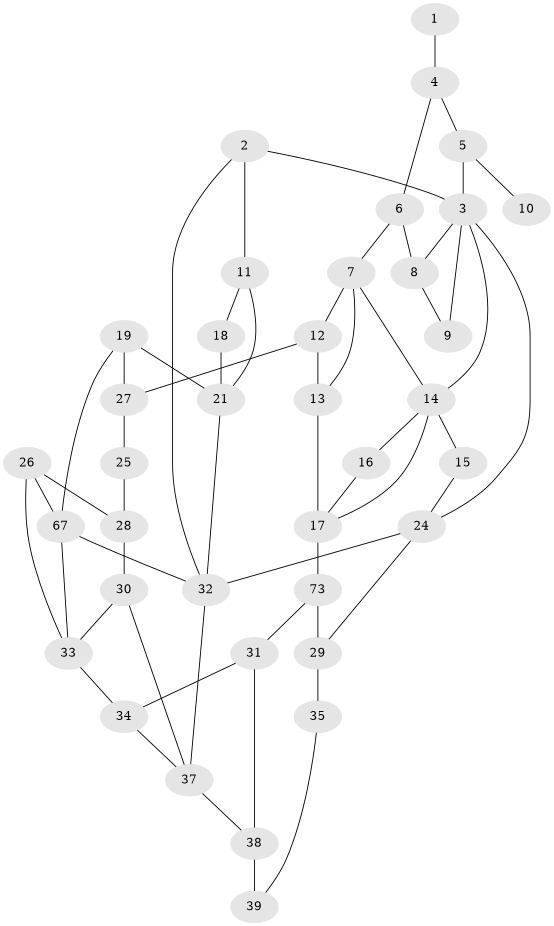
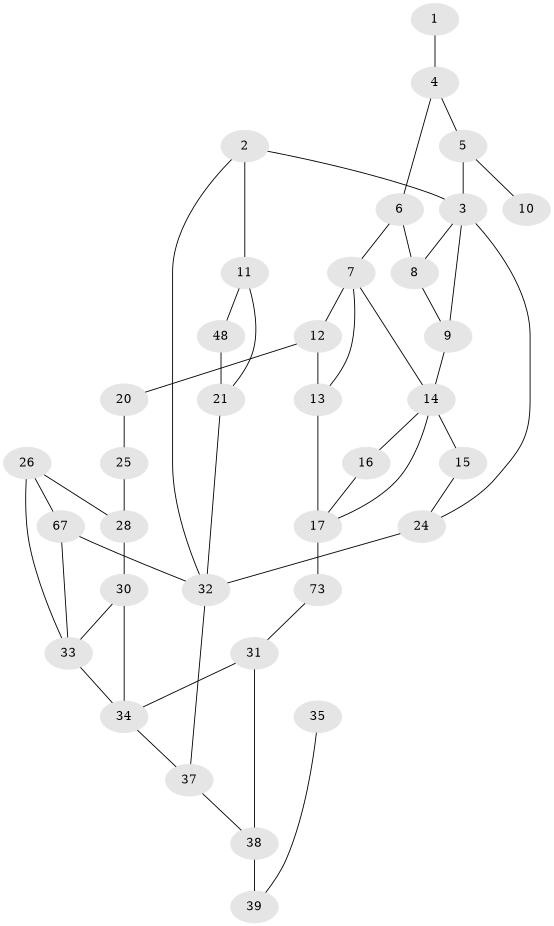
(488, 312) -> (440, 368)
(124, 336) -> none
(221, 336) -> (221, 336)
(124, 400) -> (124, 400)
(318, 653) -> none
(157, 685) -> (124, 653)
